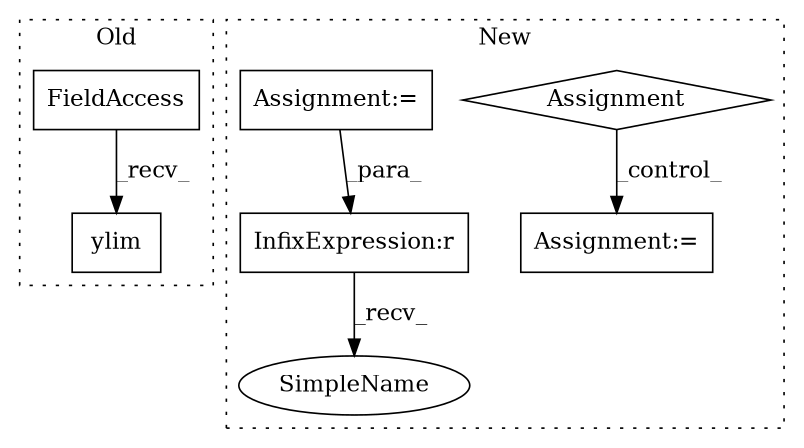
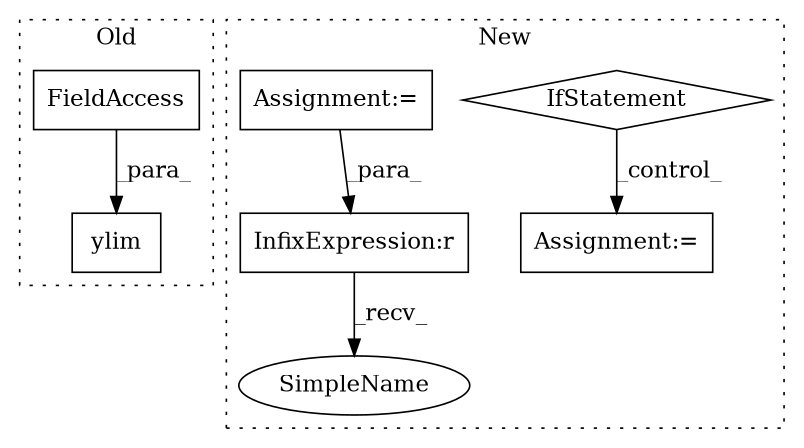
(617, 100) -> (617, 100)
(153, 171) -> (153, 171)
